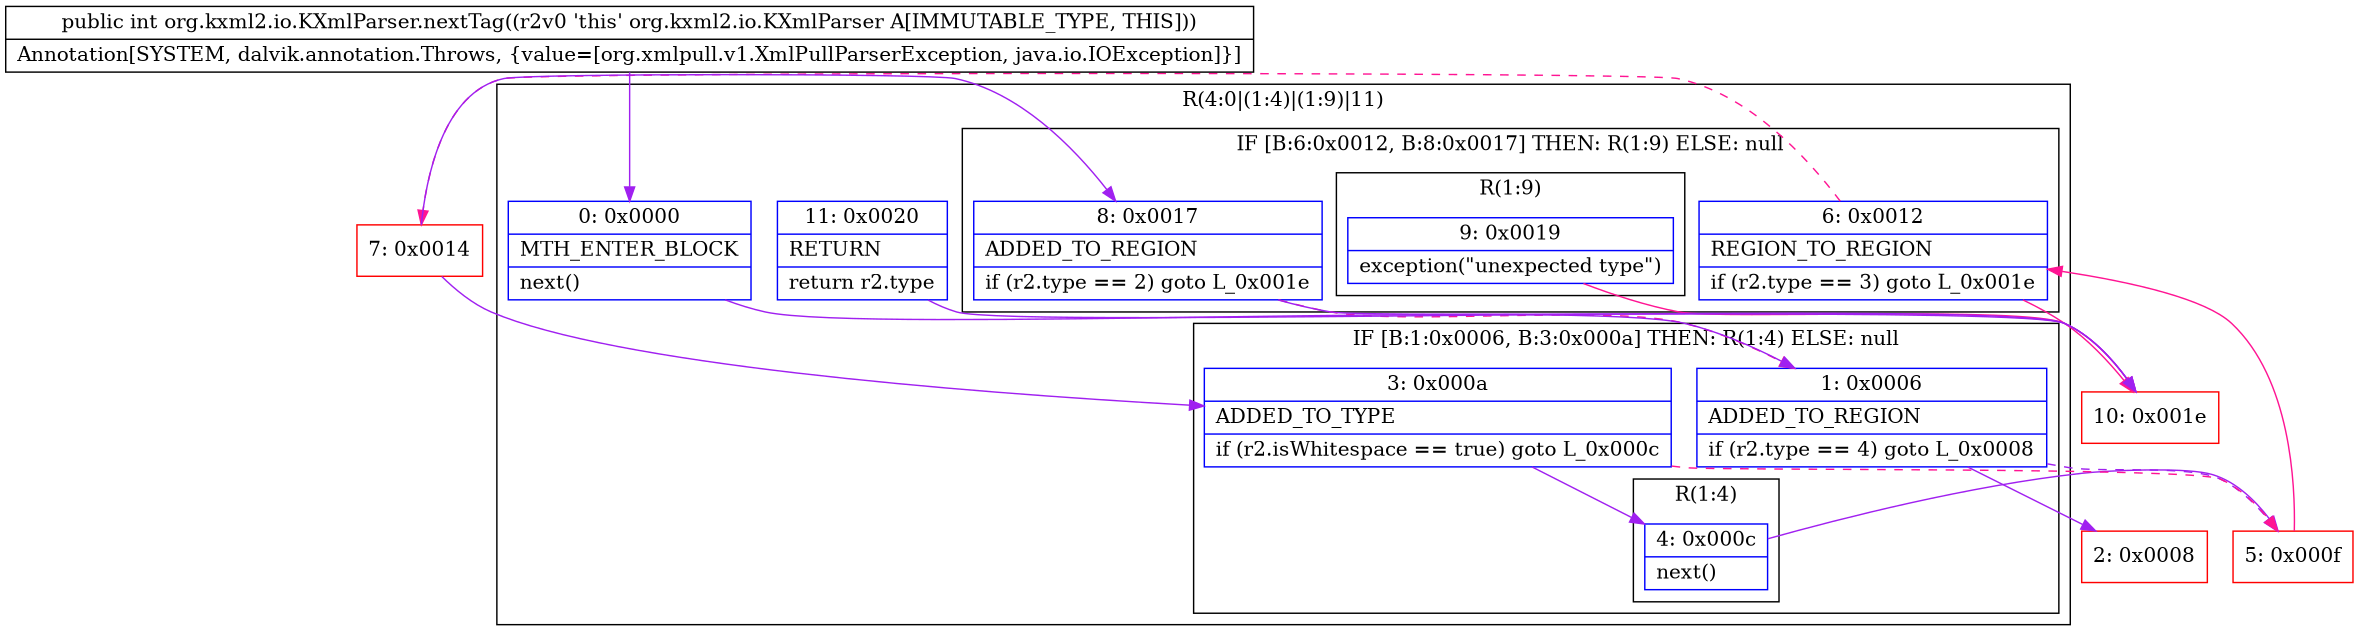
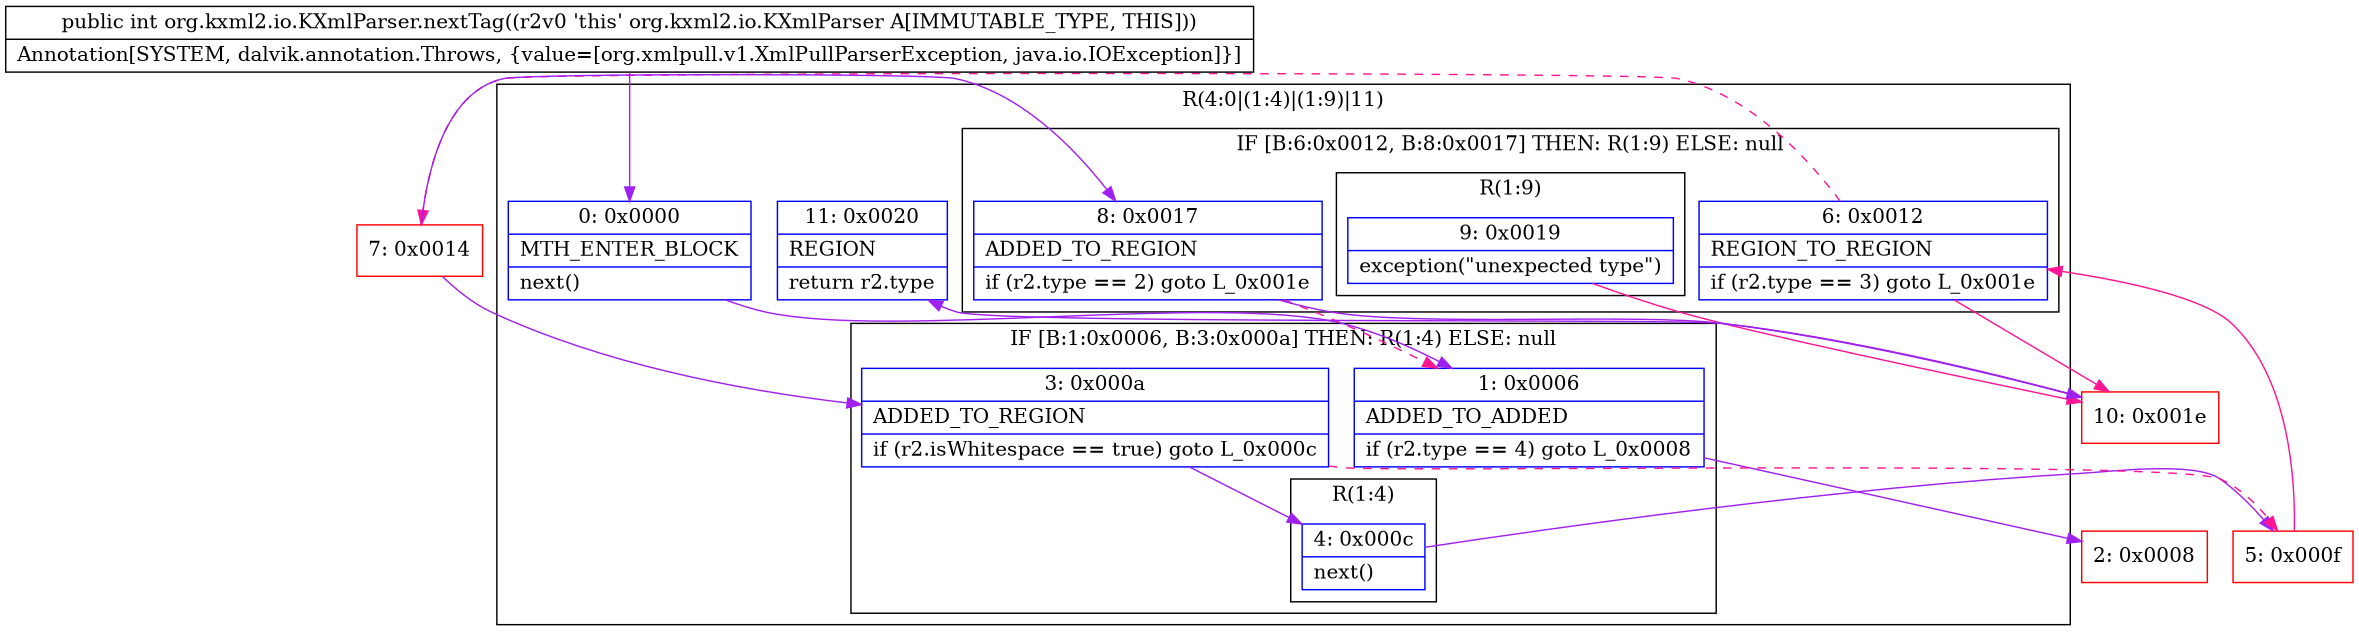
(835, 250) -> (832, 250)
(1538, 315) -> (1515, 321)
(1306, 417) -> (979, 417)
(1815, 417) -> (1467, 417)
(2166, 470) -> none
